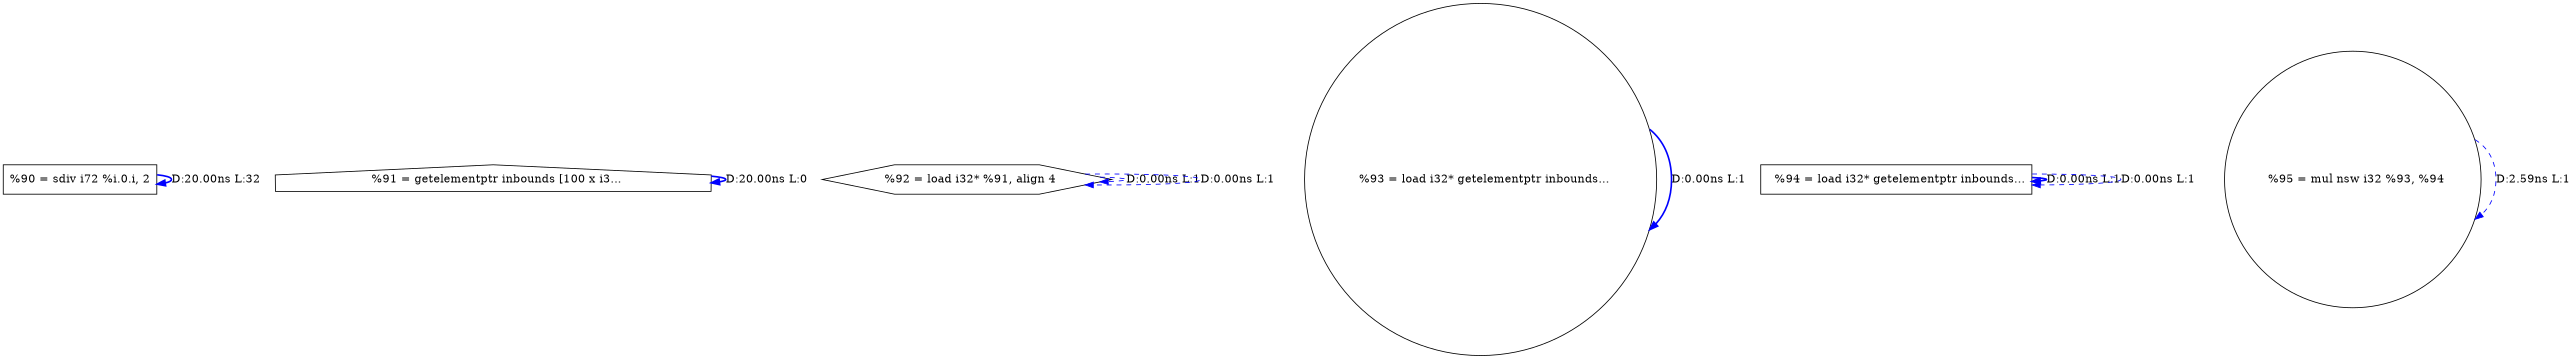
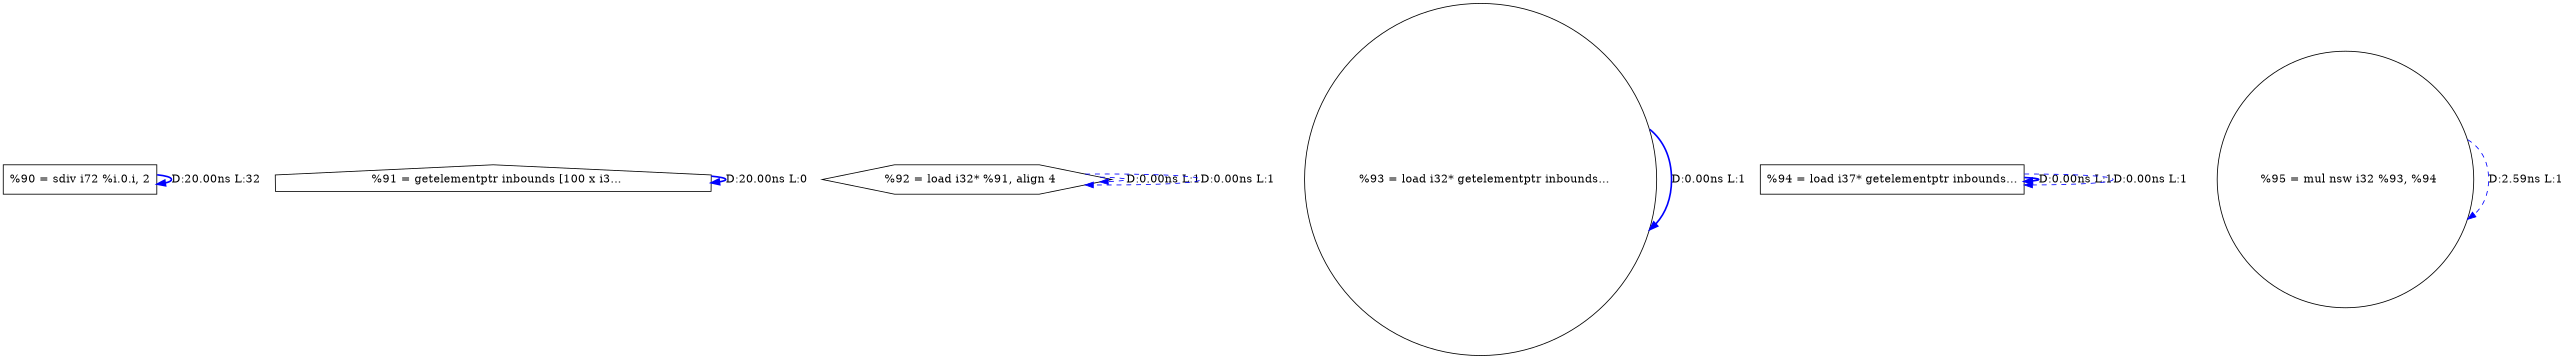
(1896, 179) -> (1892, 179)
